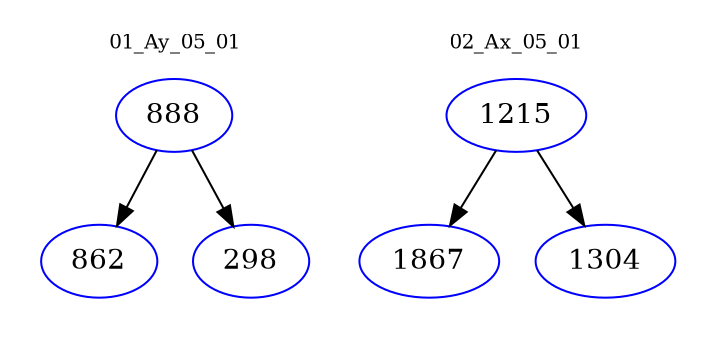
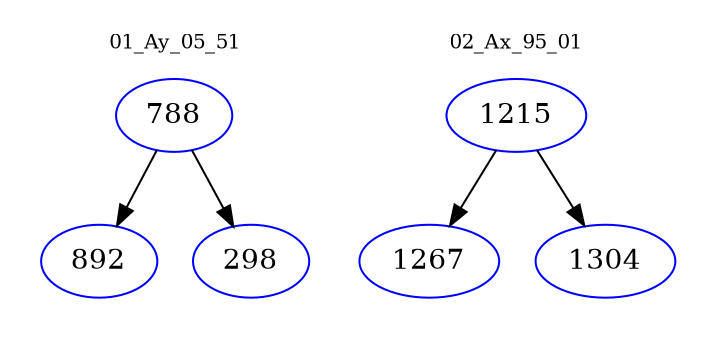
(175, 44) -> (175, 44)
(516, 44) -> (516, 44)
(174, 115) -> (174, 115)
(99, 261) -> (99, 261)
(429, 261) -> (429, 261)
